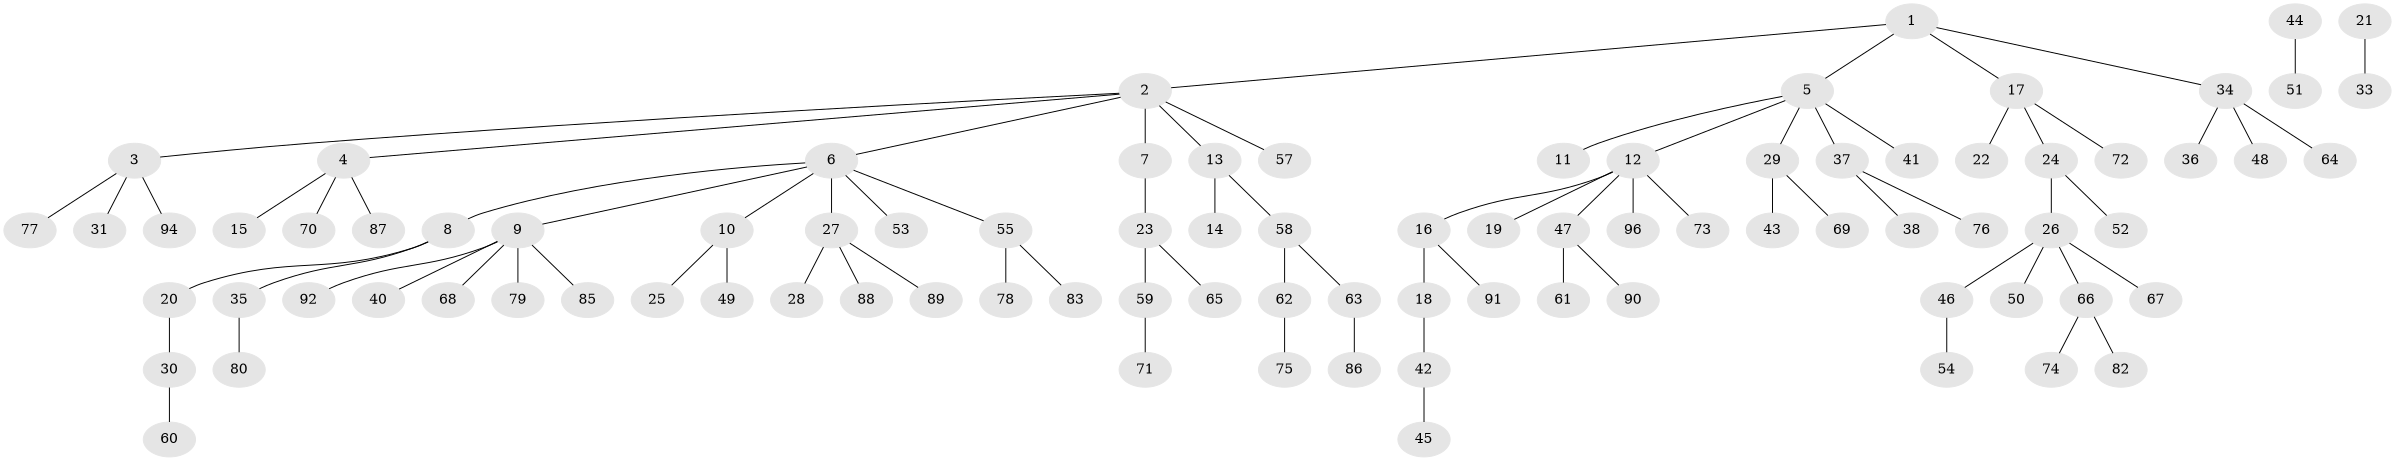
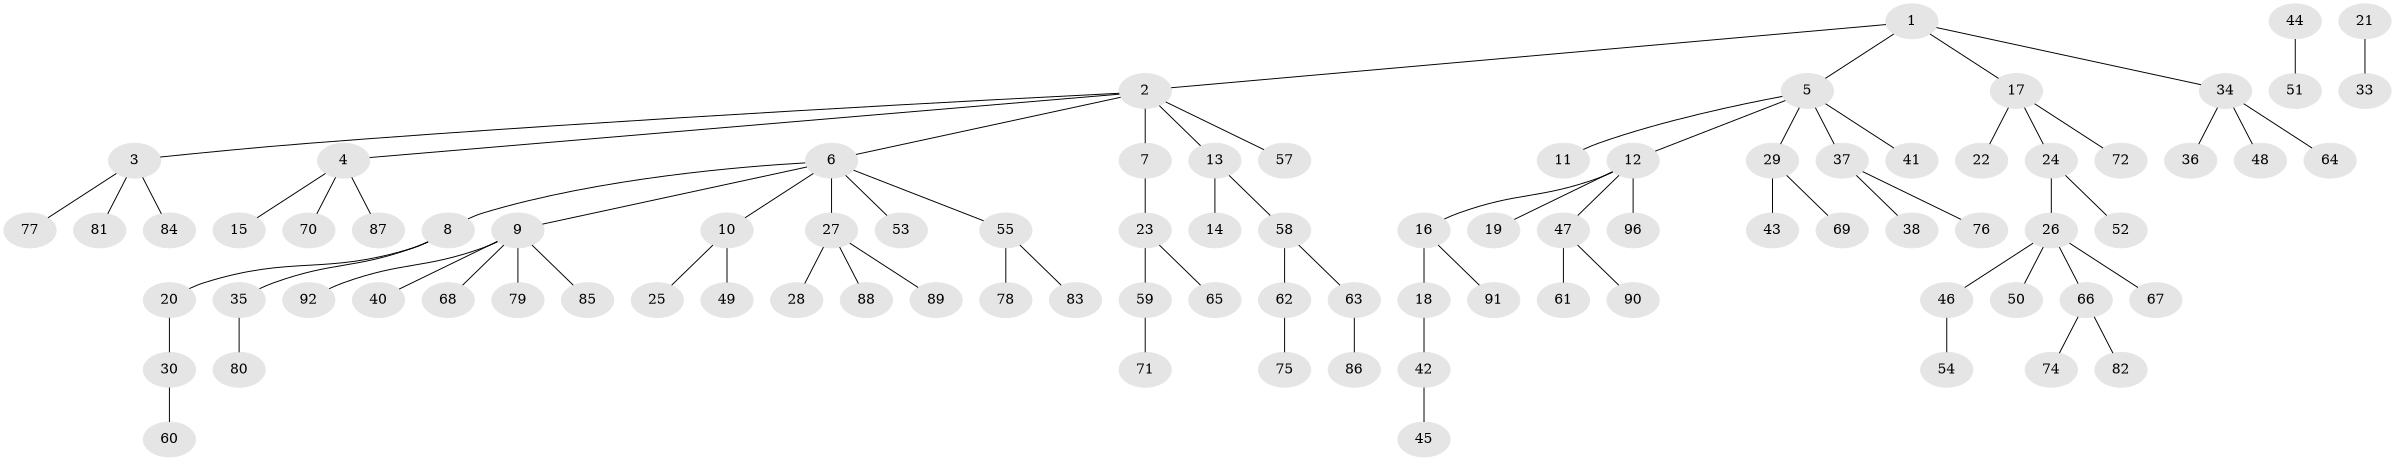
(100, 230) -> (100, 230)
(169, 230) -> (169, 230)
(1703, 230) -> none
